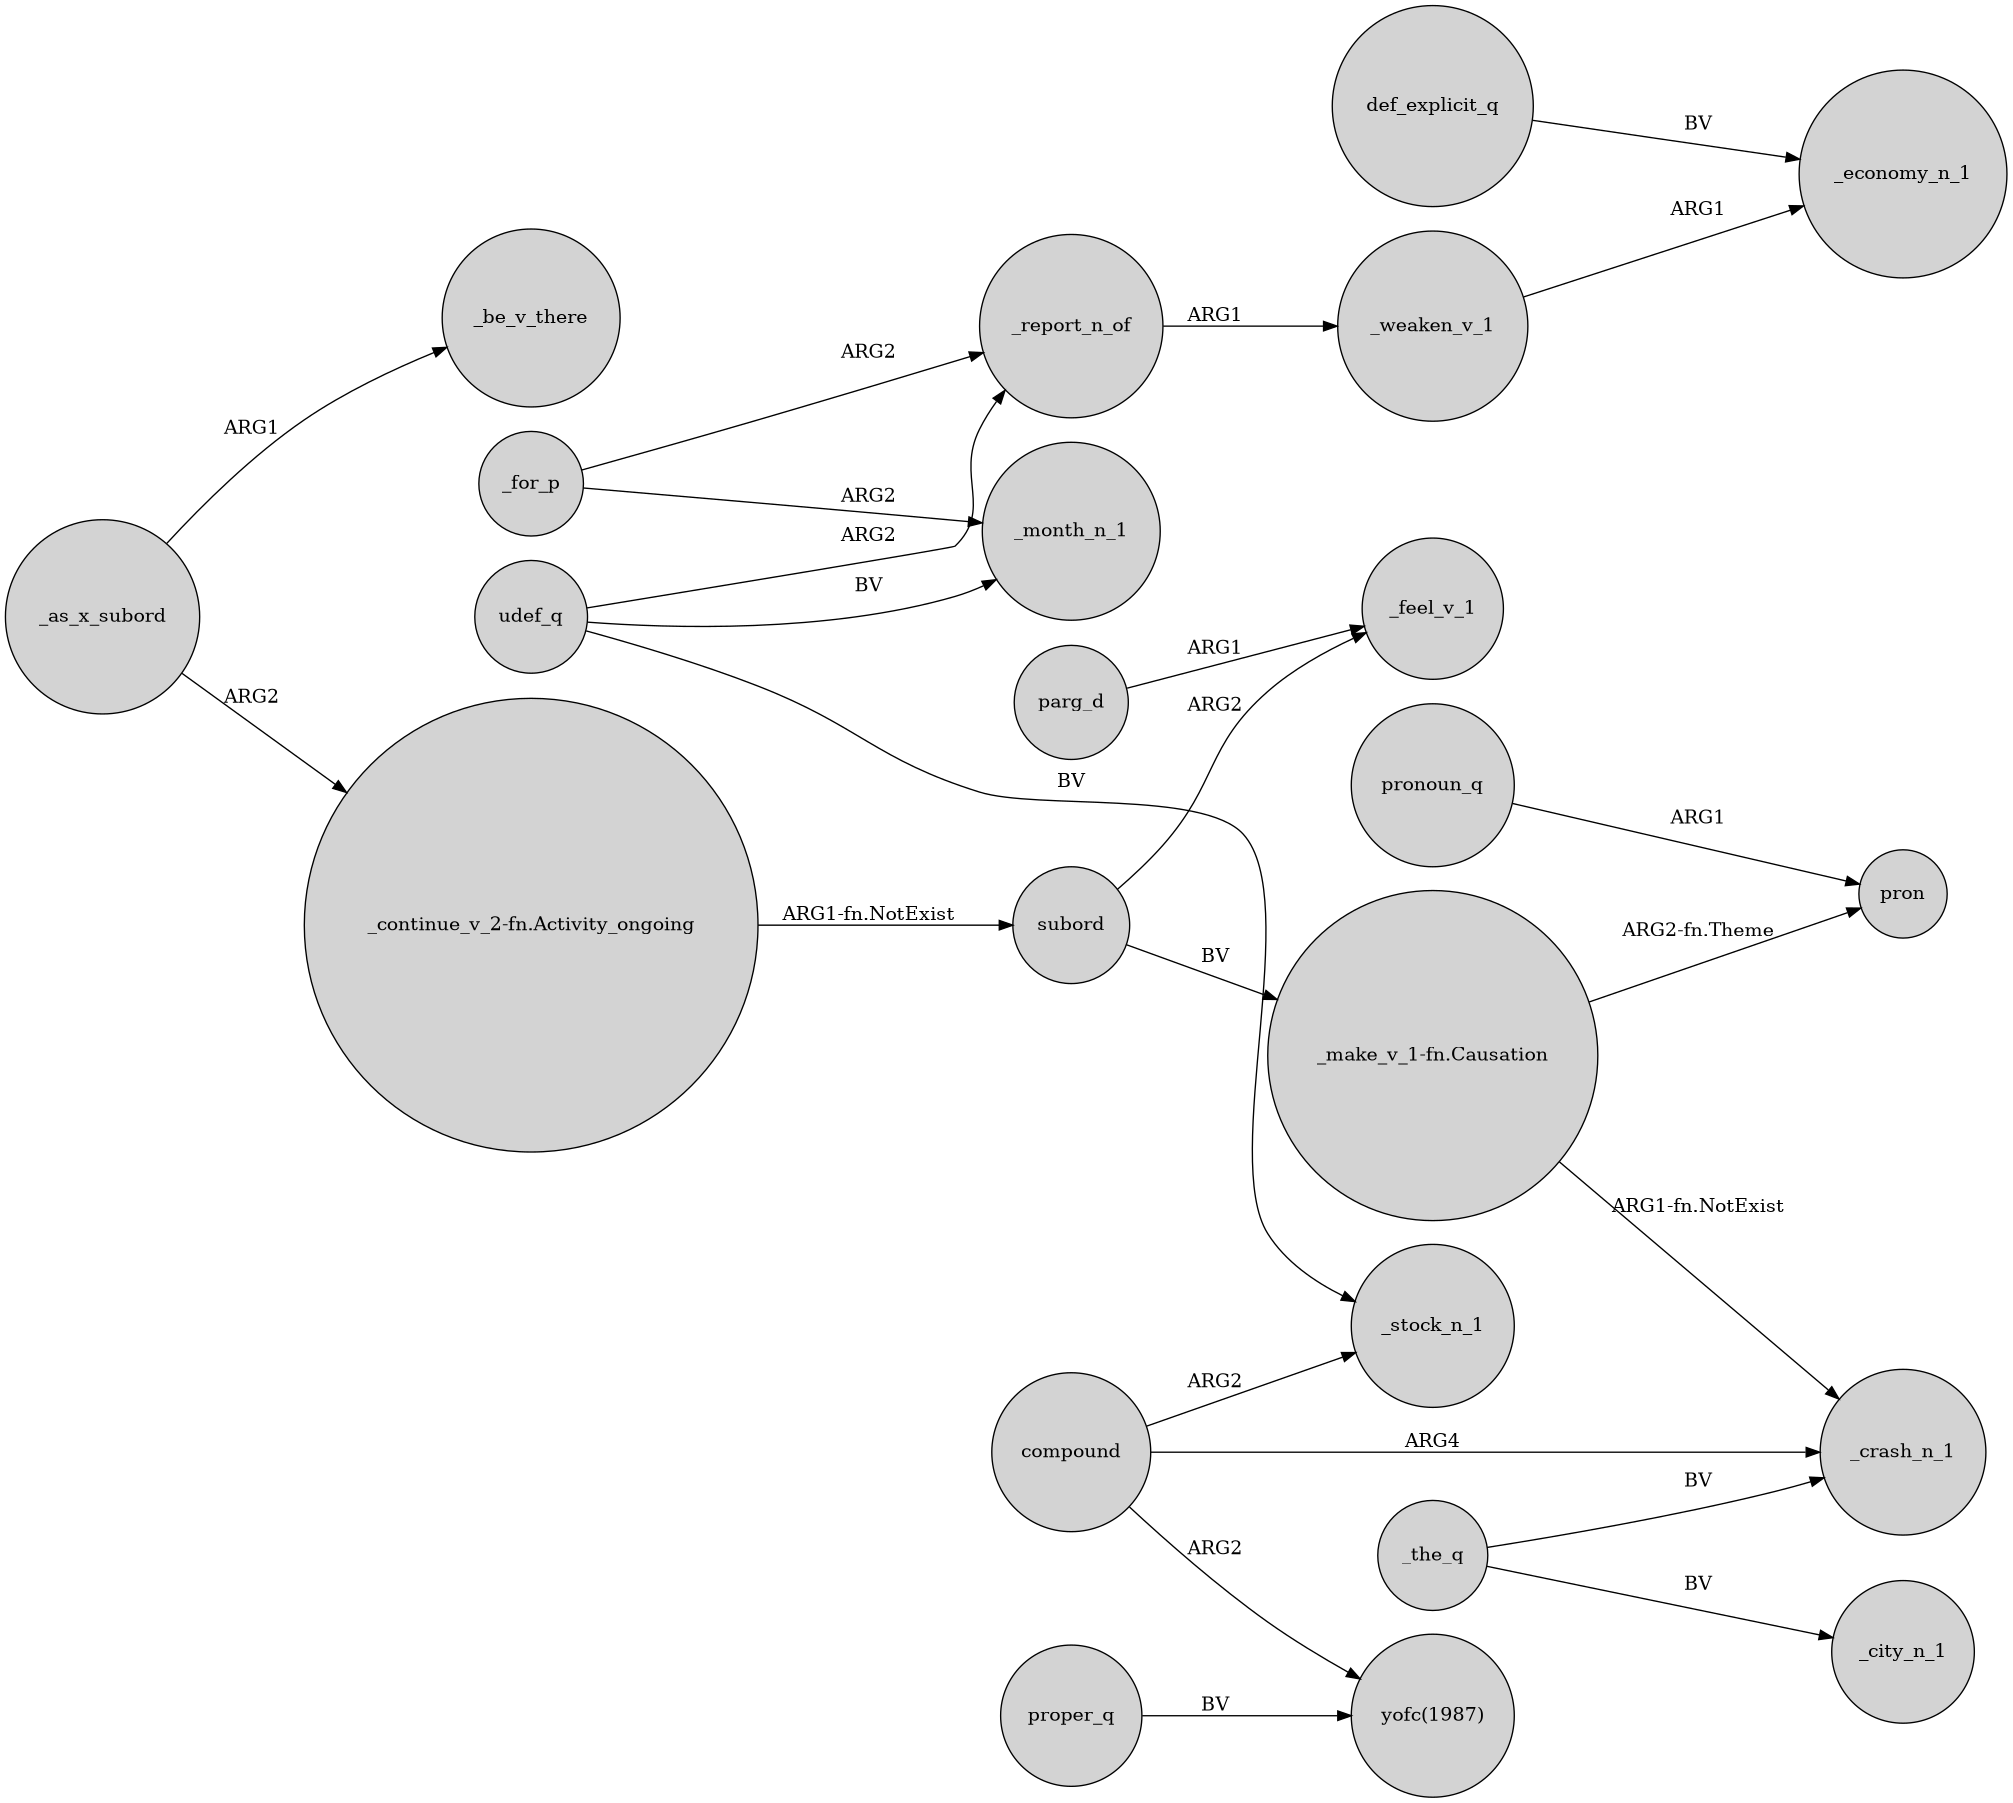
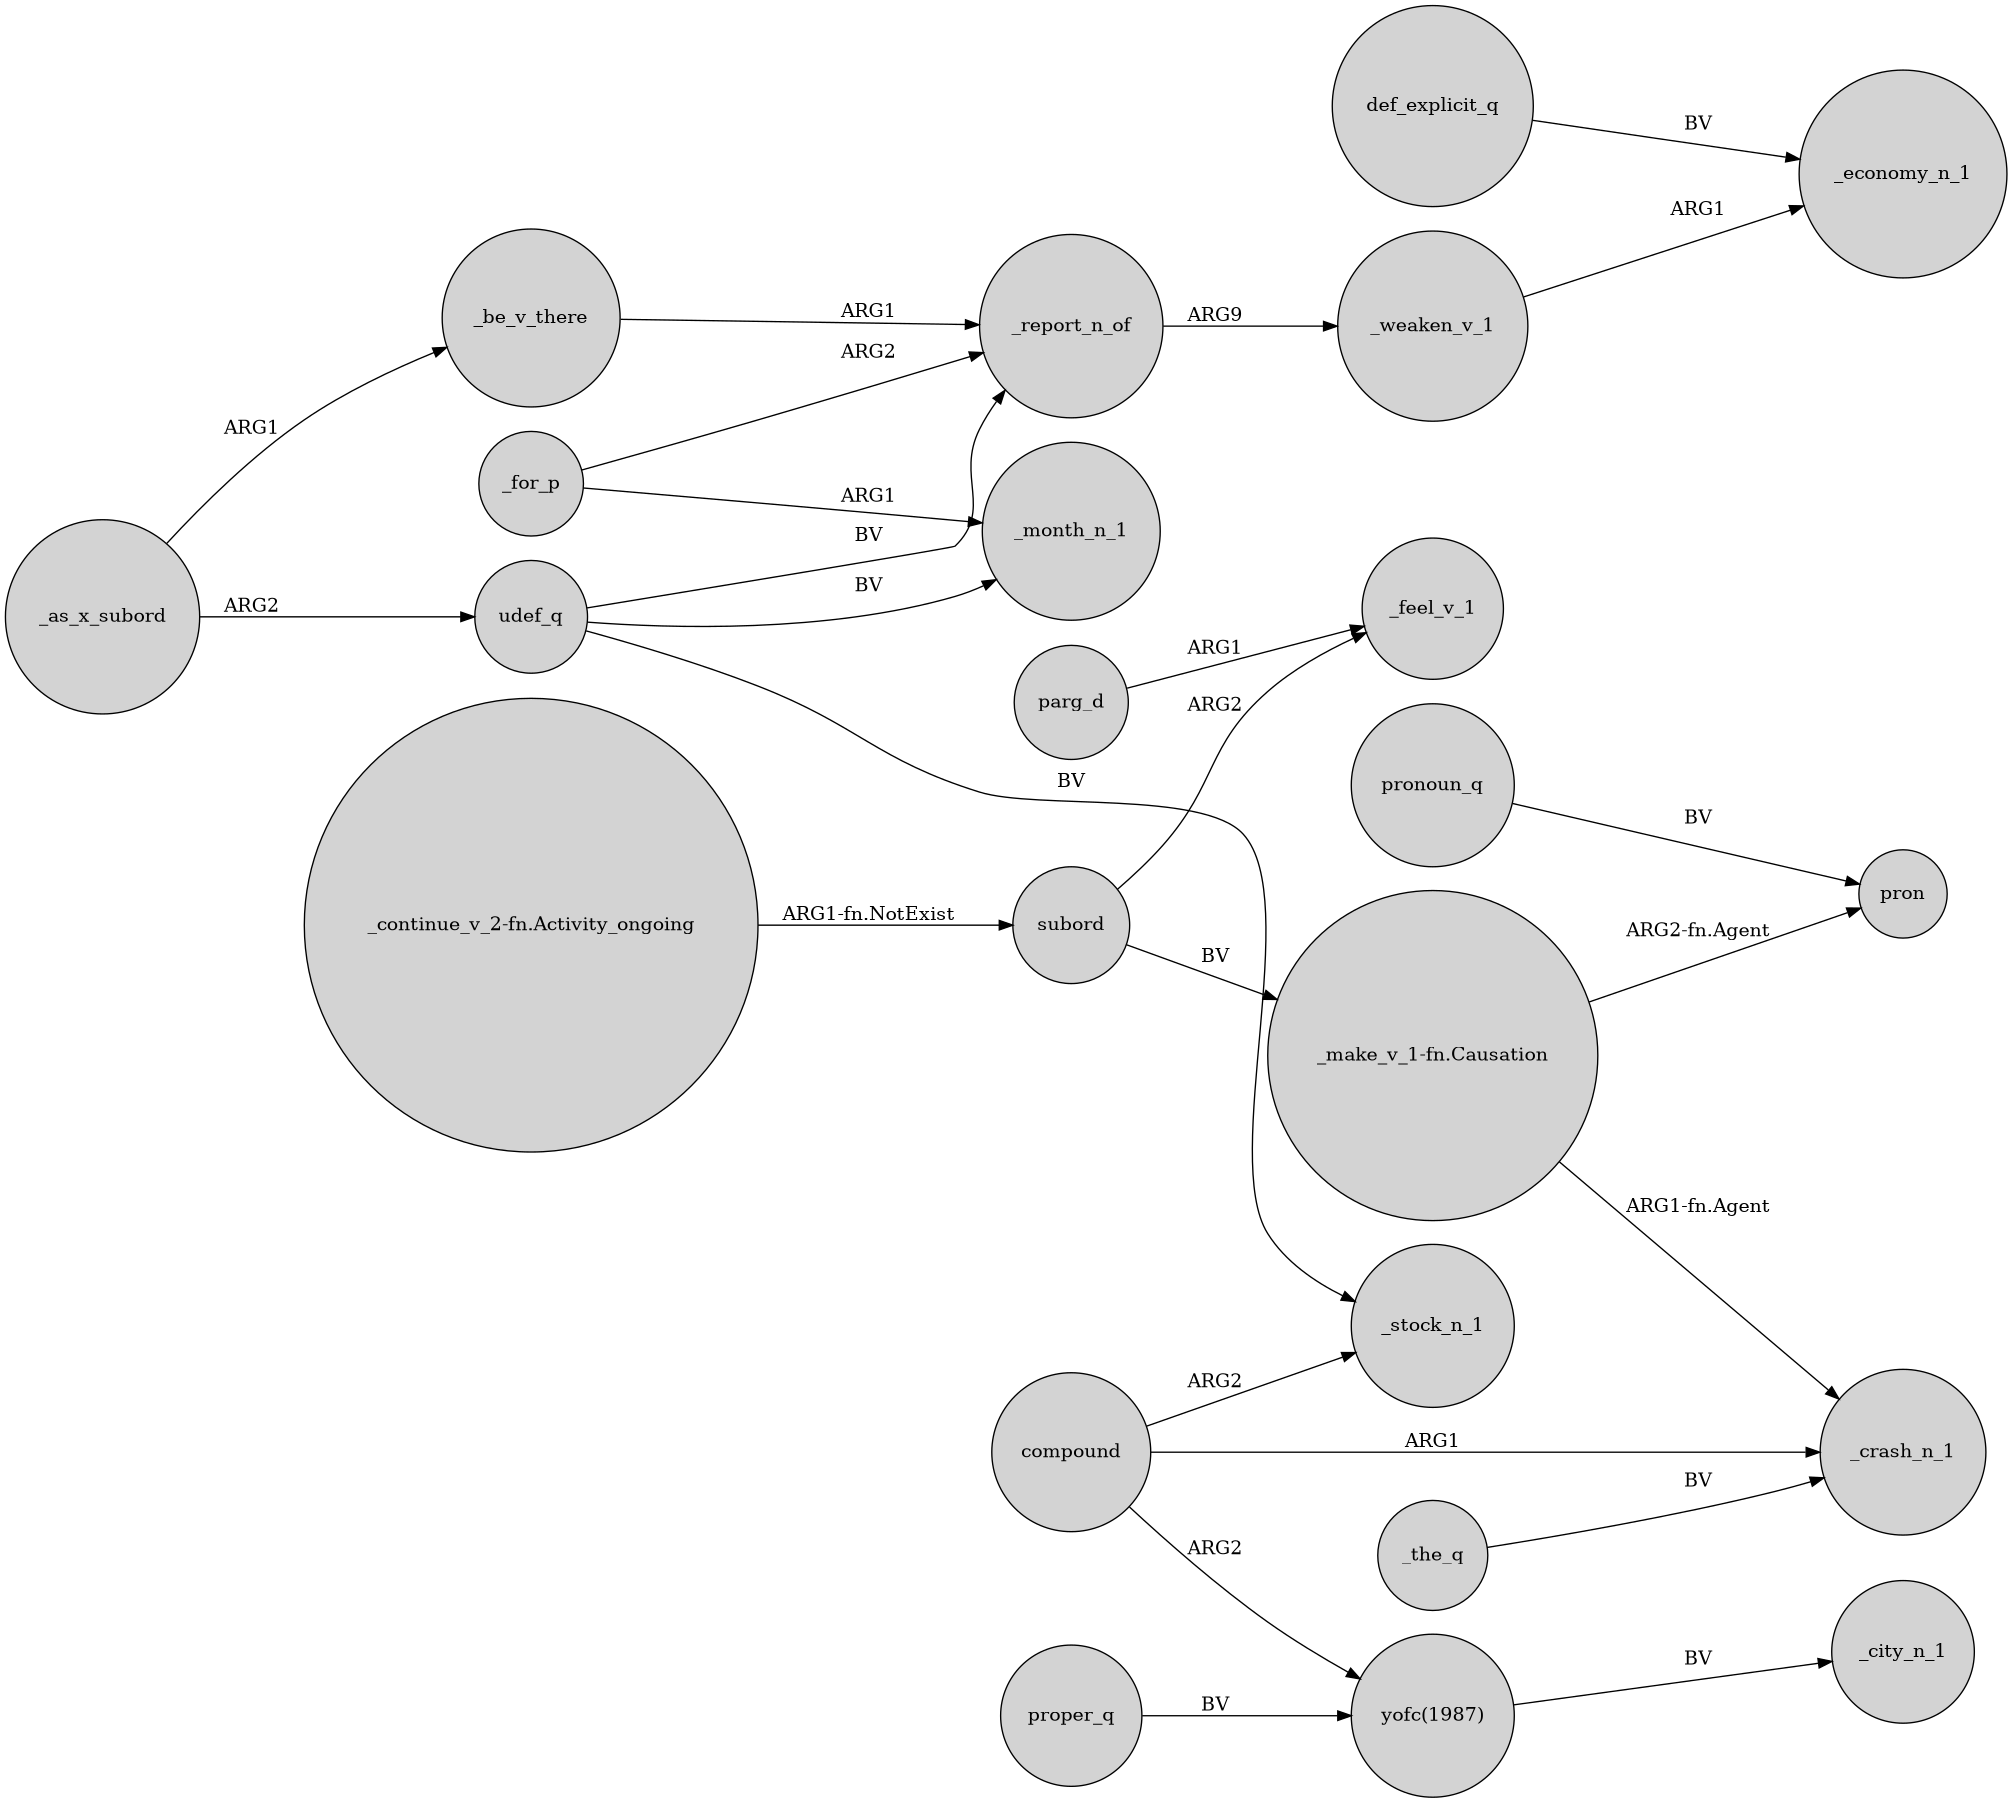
(1215, 316) -> (1215, 316)
none -> (793, 322)
(869, 497) -> (869, 497)
(869, 536) -> (869, 536)
(259, 729) -> (330, 617)
(1698, 819) -> (1698, 819)
(1698, 931) -> (1698, 931)
(1698, 1207) -> (1698, 1207)
(1433, 1442) -> (1433, 1442)
(1653, 1601) -> (1666, 1684)
